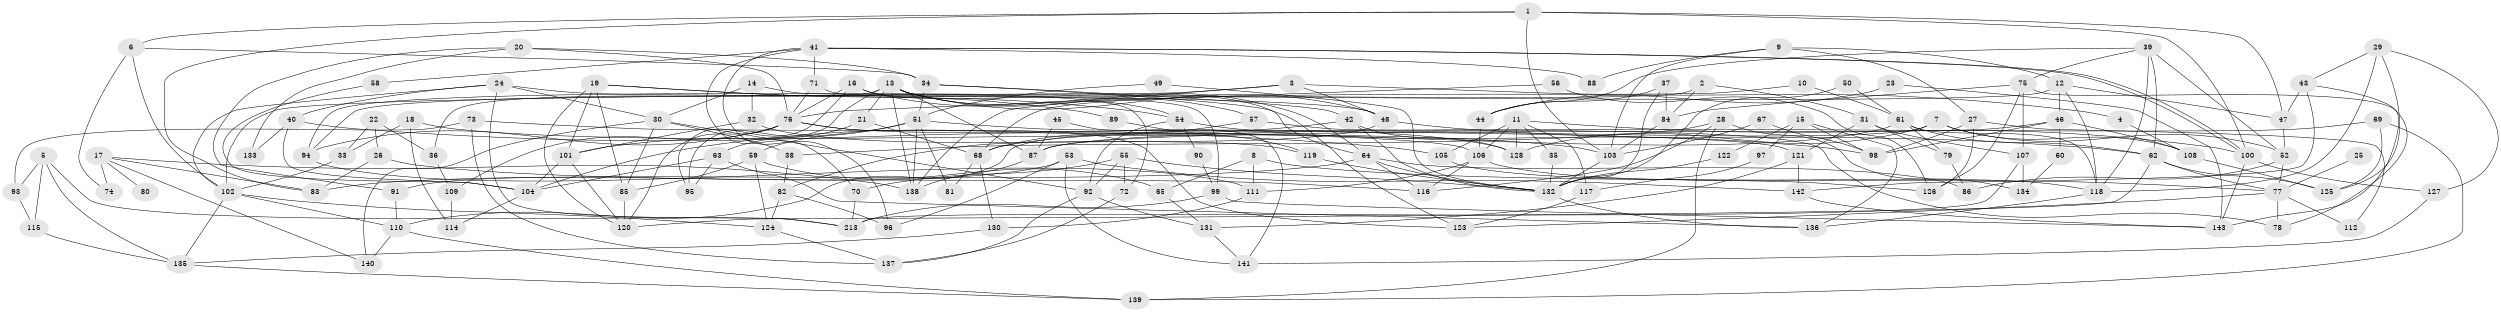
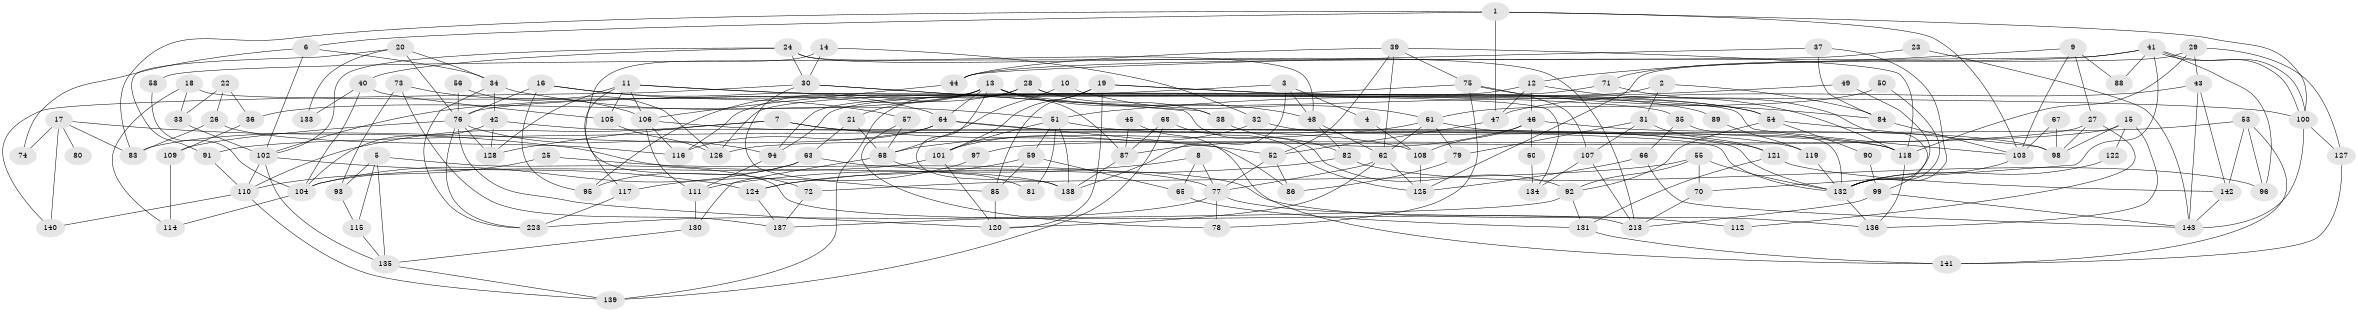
none -> (1644, 156)
none -> (340, 177)
(1460, 228) -> (534, 228)
